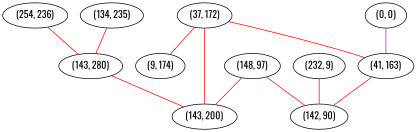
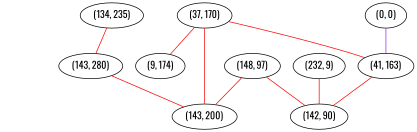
(35, 15) -> none
(205, 15) -> (205, 15)
